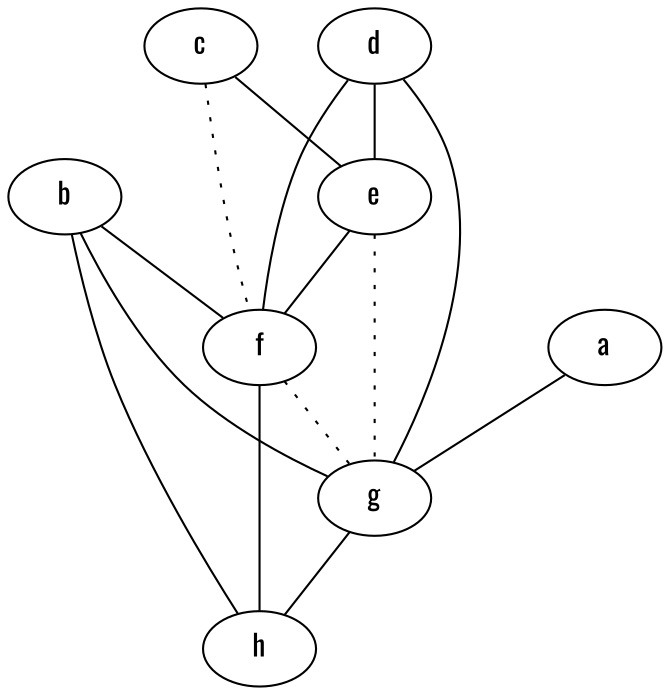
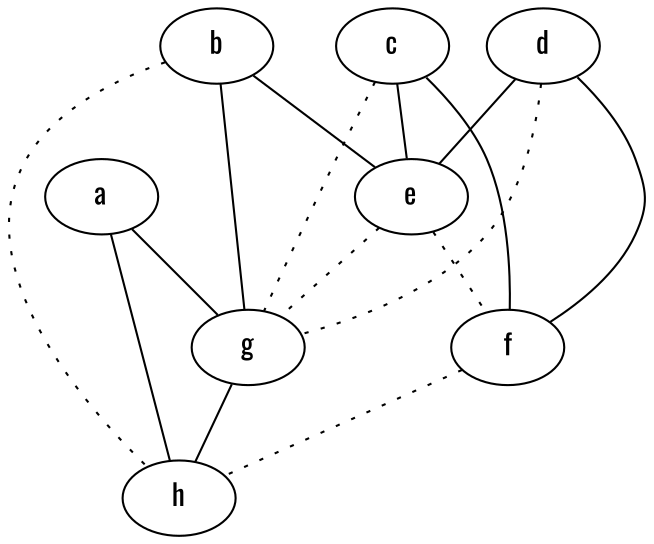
(223, 198) -> (495, 183)
(457, 269) -> (469, 252)
(162, 272) -> (314, 121)
(317, 272) -> (462, 276)
none -> (140, 347)
(317, 423) -> (318, 196)
(136, 432) -> (11, 246)
(260, 498) -> (343, 423)
